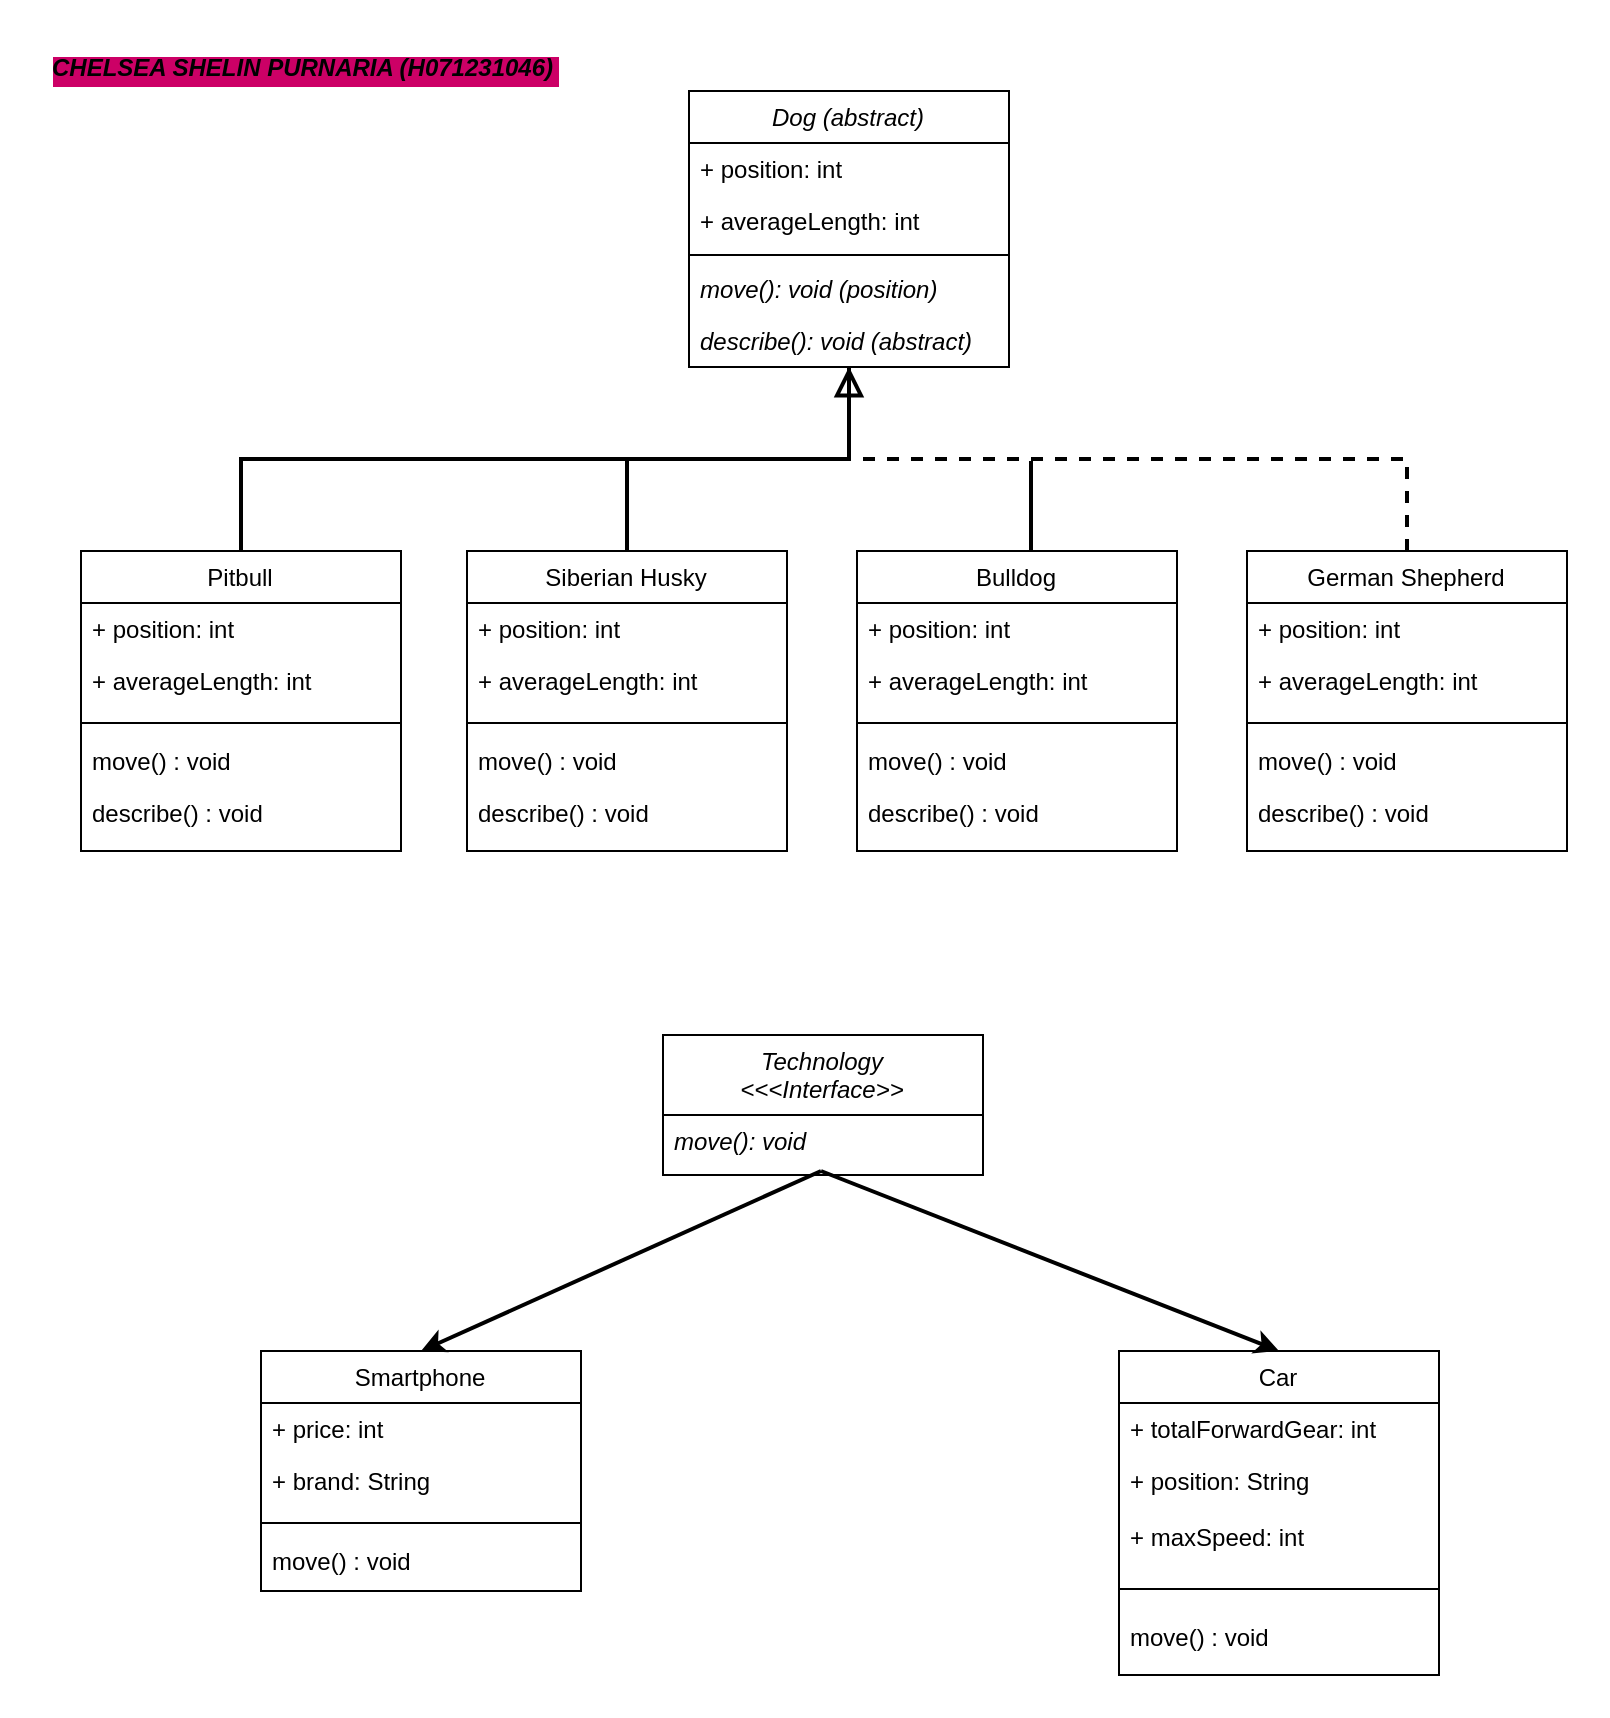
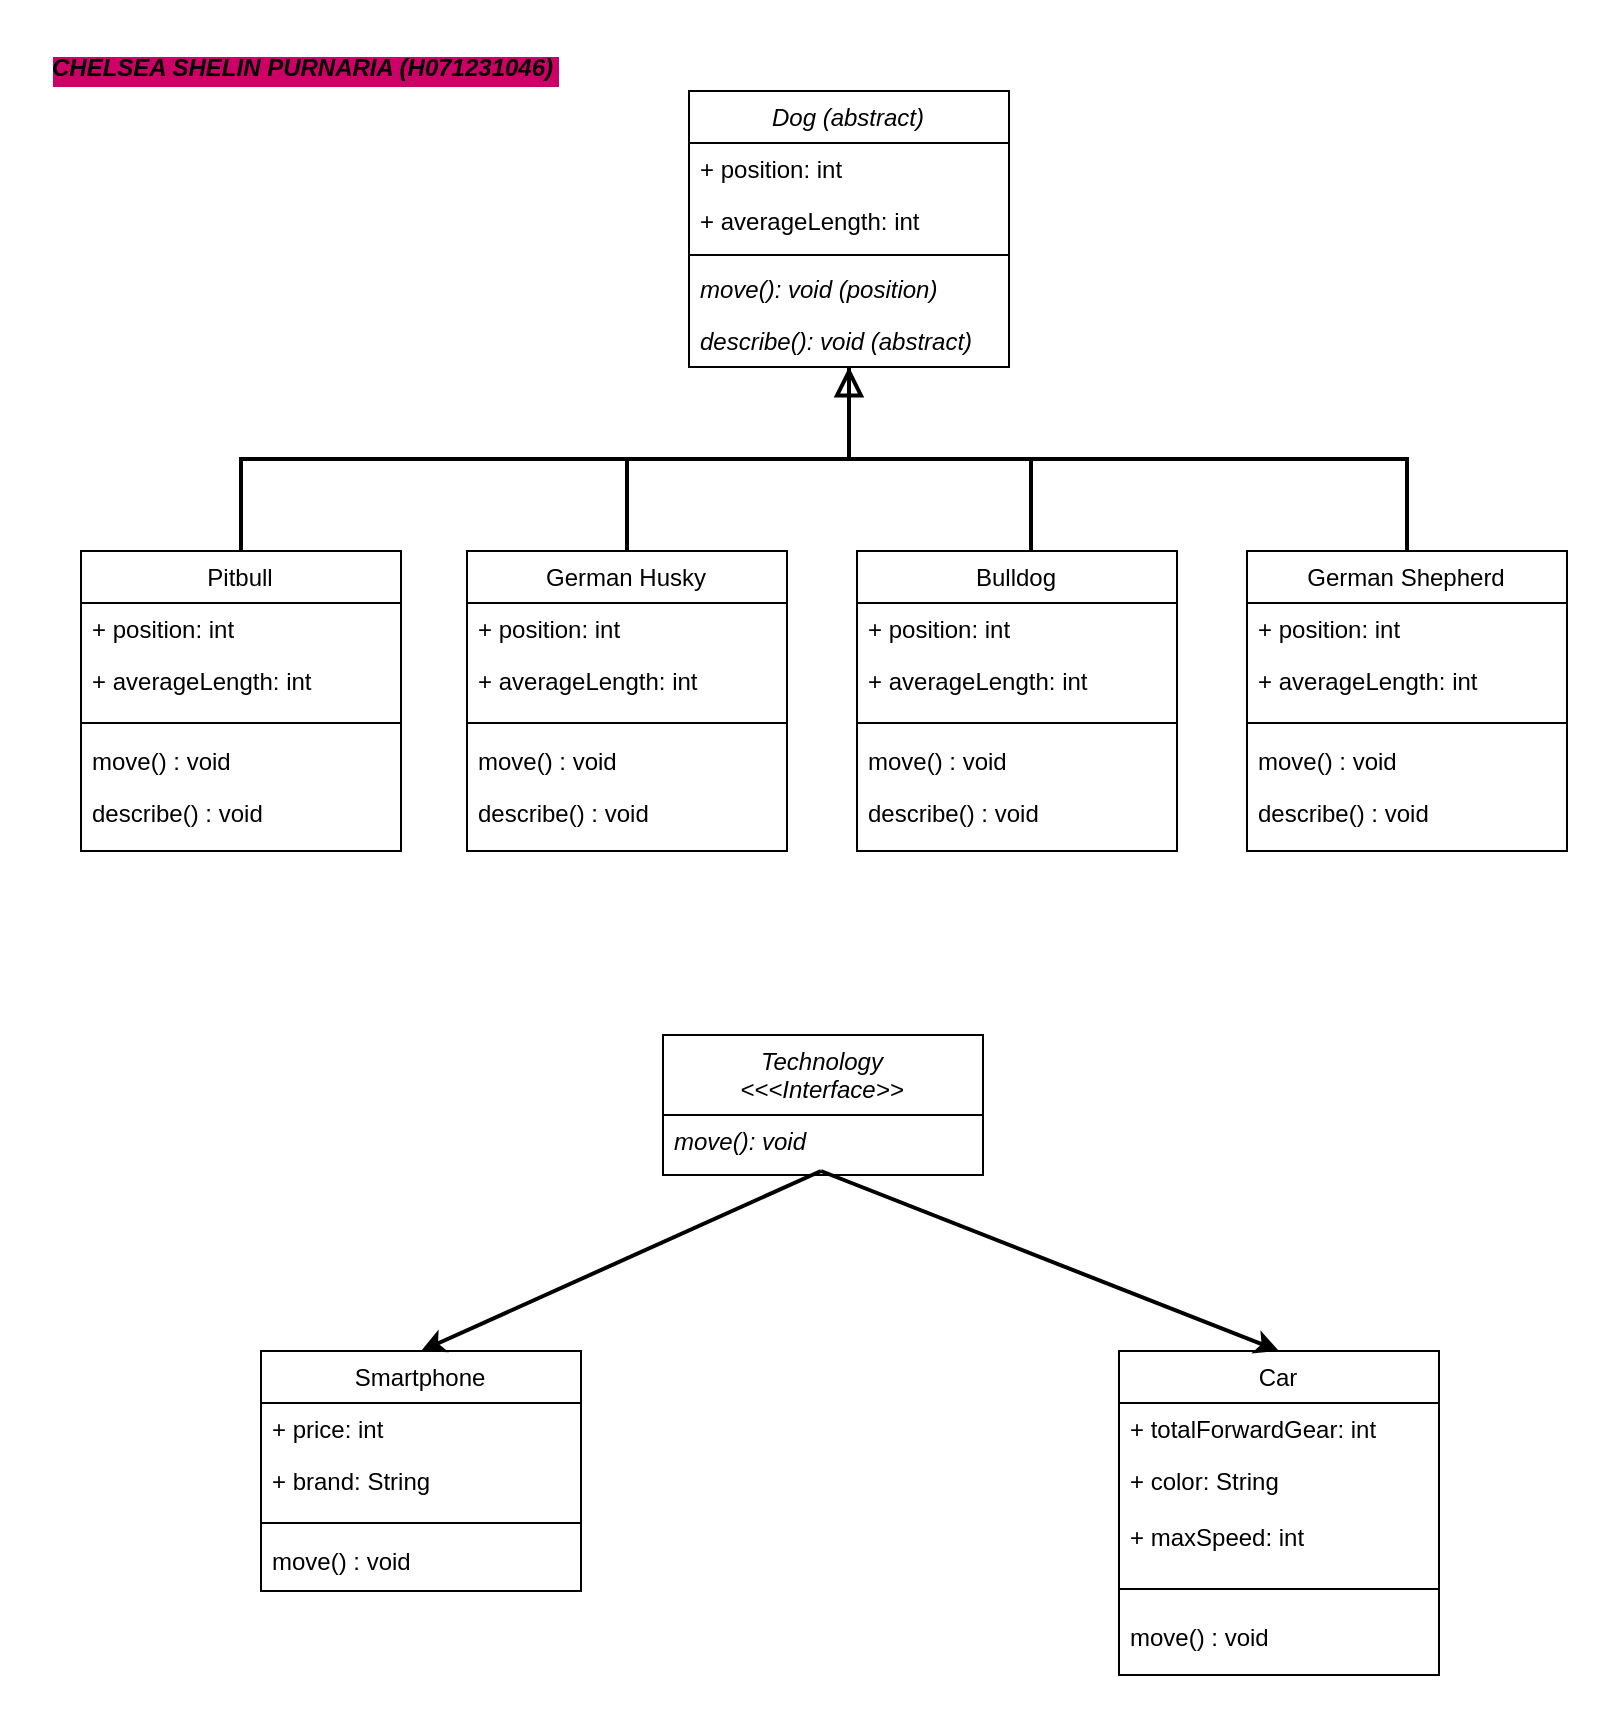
(1407, 533) -> (1407, 533)
(626, 578) -> (626, 578)
(1232, 1482) -> (1215, 1482)
